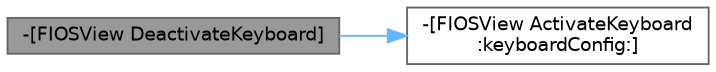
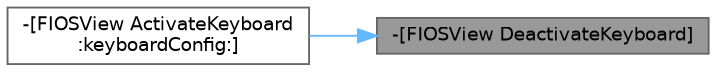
(363, 36) -> (334, 36)
